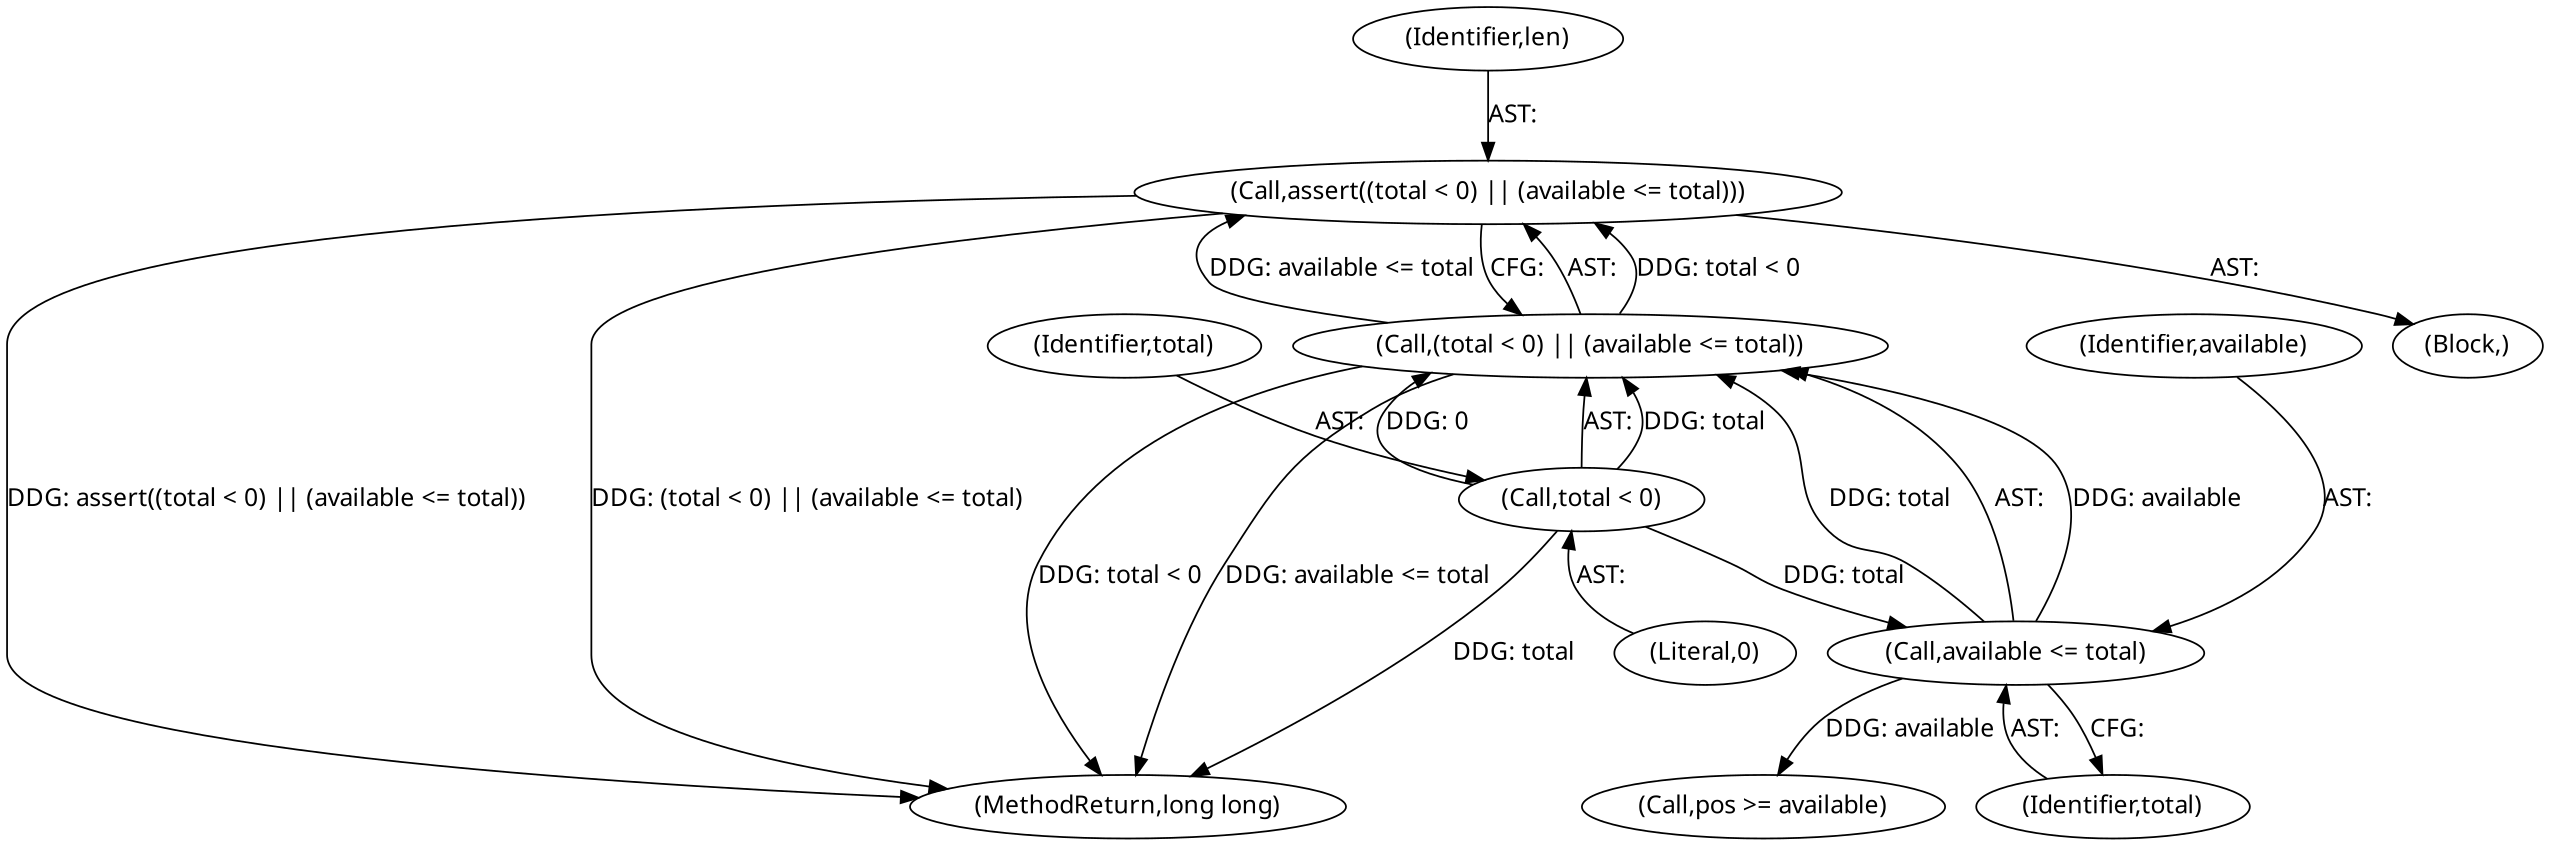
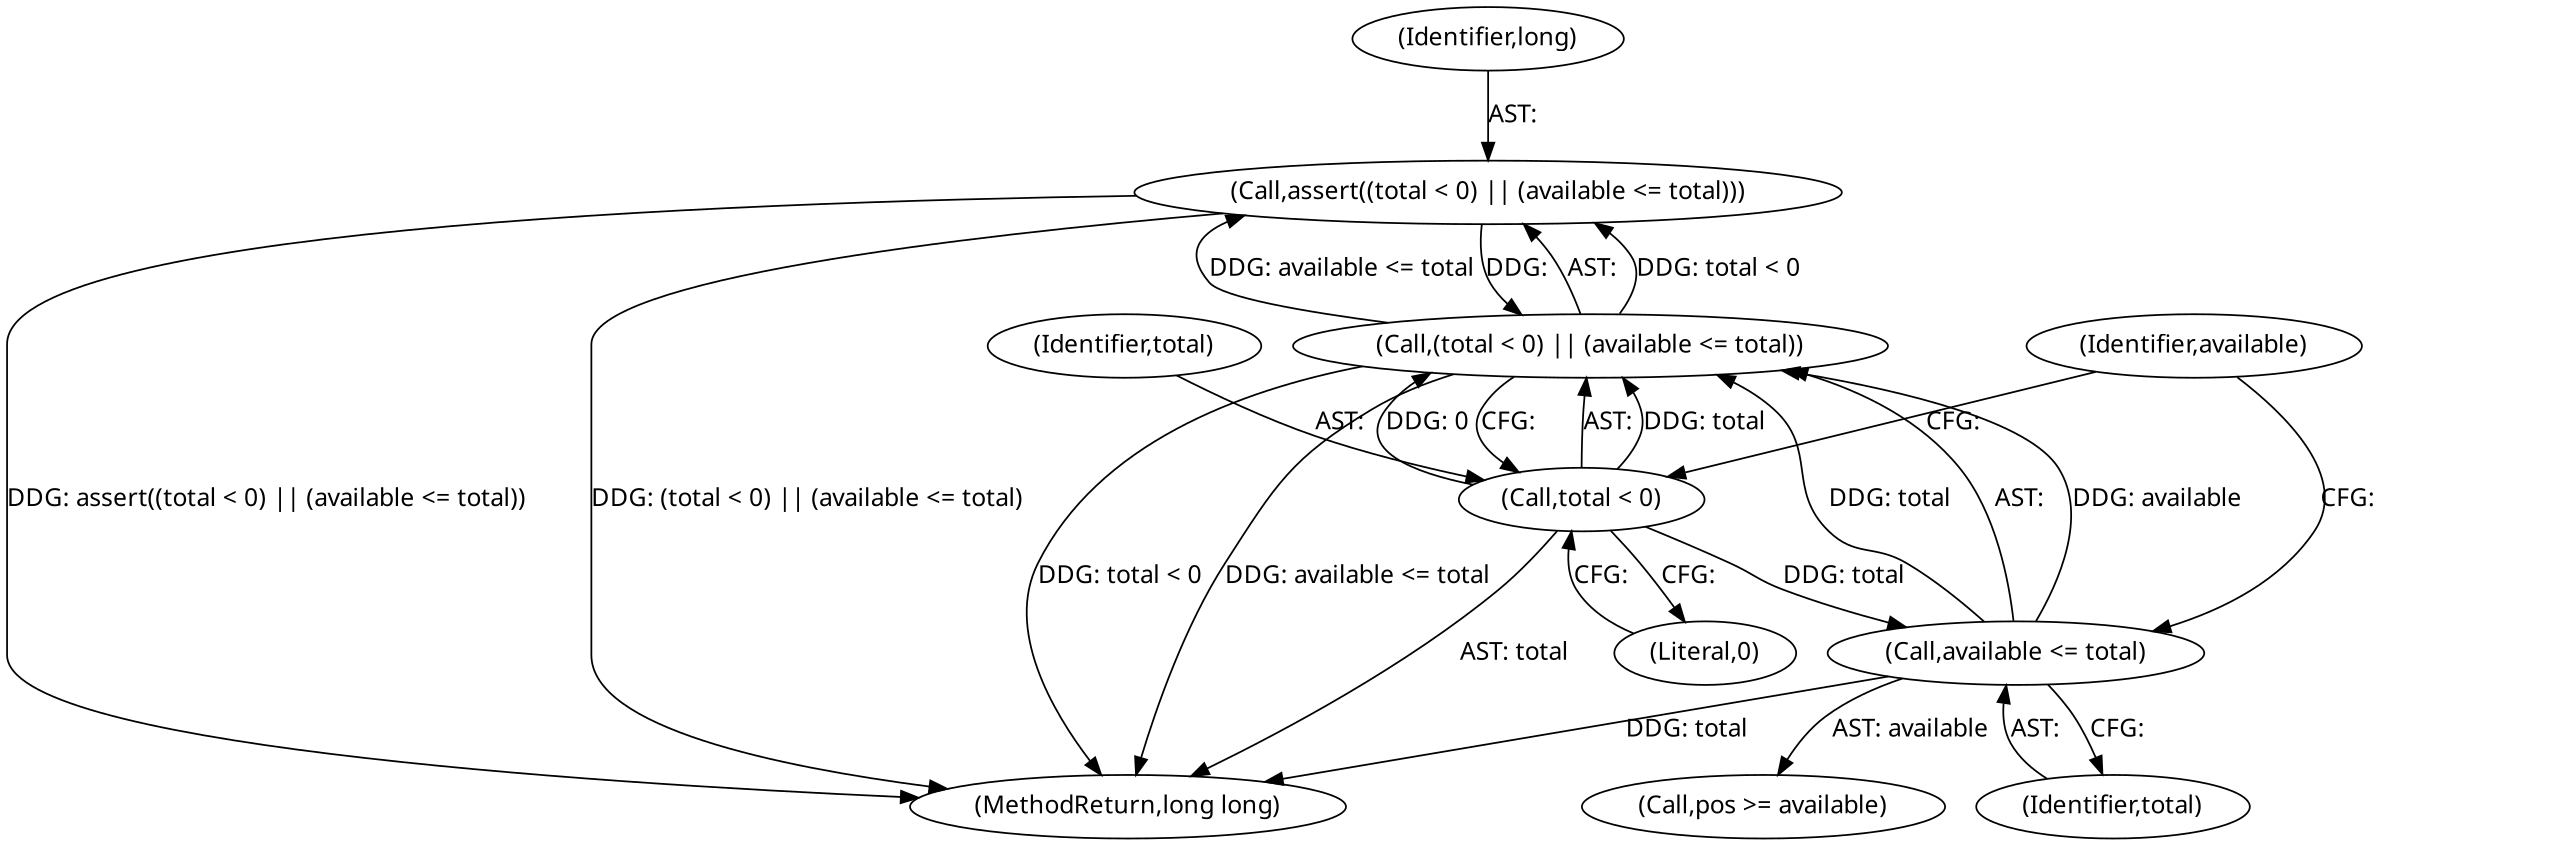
(1488, 39) -> (1488, 39)
(1521, 269) -> (1521, 269)
(2468, 346) -> none
none -> (1478, 418)
none -> (1880, 425)
(2351, 500) -> (2351, 500)
none -> (1644, 568)
(1605, 576) -> (1605, 576)
(1515, 653) -> (1515, 653)
none -> (1586, 728)
(1911, 730) -> (1911, 730)
